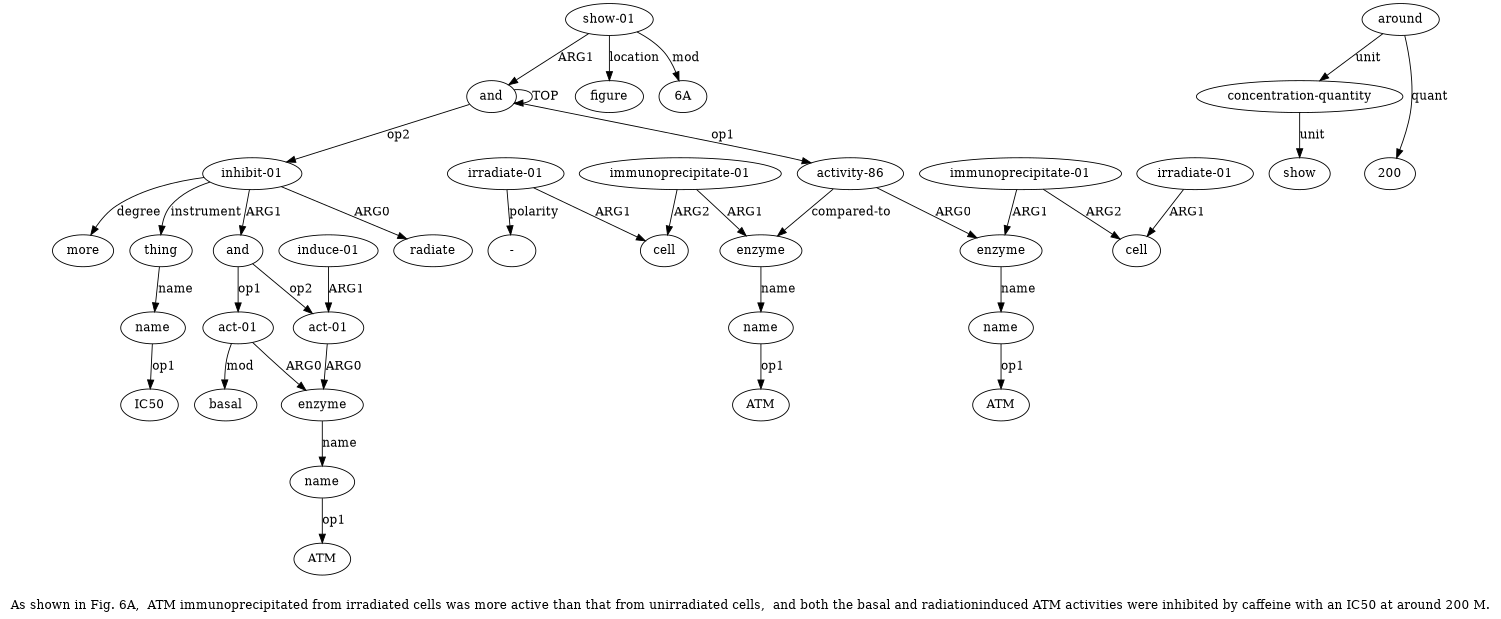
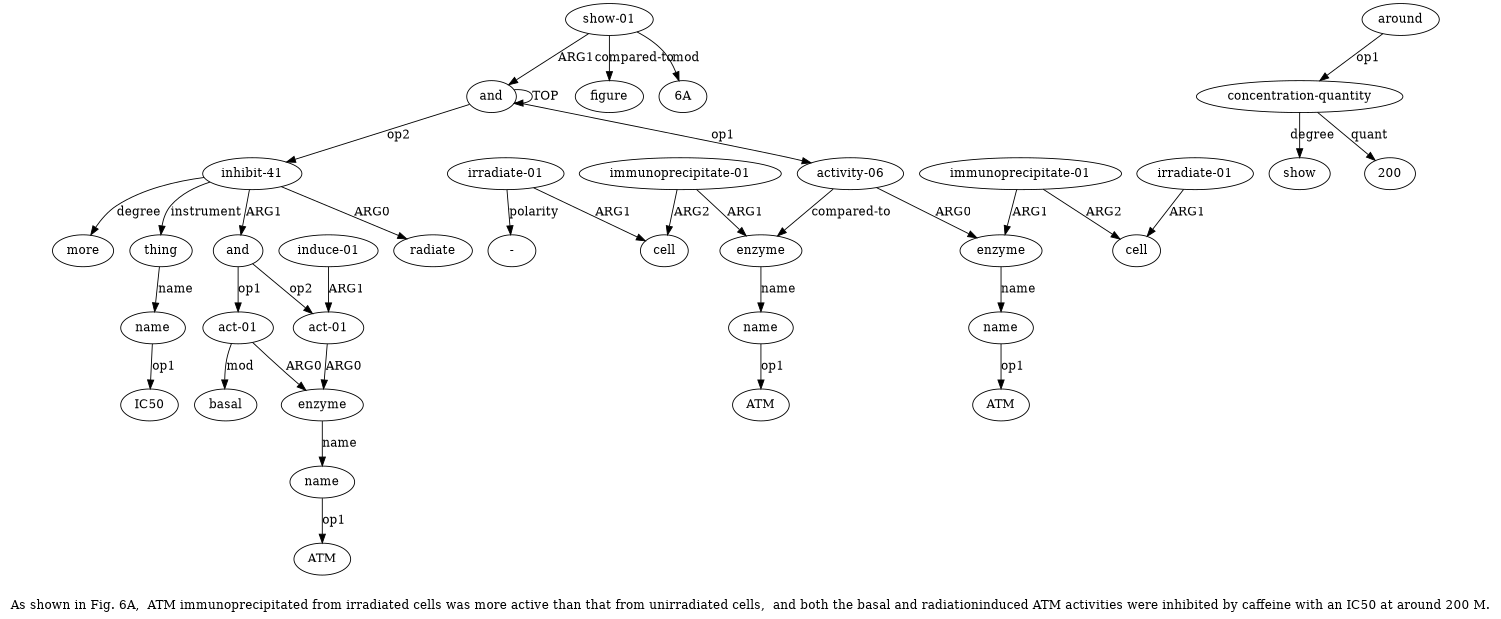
(635, 58) -> (635, 58)
(1368, 58) -> (1368, 58)
(1412, 93) -> (1343, 133)
(1313, 135) -> (1313, 135)
(252, 174) -> (252, 174)
(850, 174) -> (850, 174)
